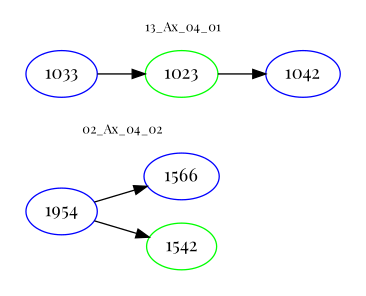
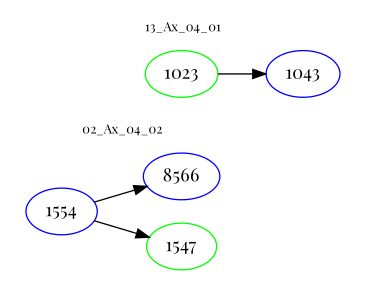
(62, 74) -> none
(303, 74) -> (303, 74)
(182, 176) -> (182, 176)
(62, 211) -> (62, 211)
(182, 246) -> (182, 246)
